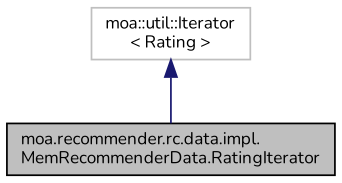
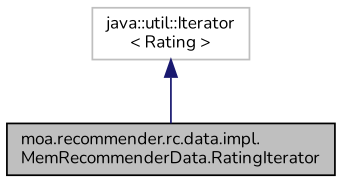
(171, 34) -> (171, 34)
